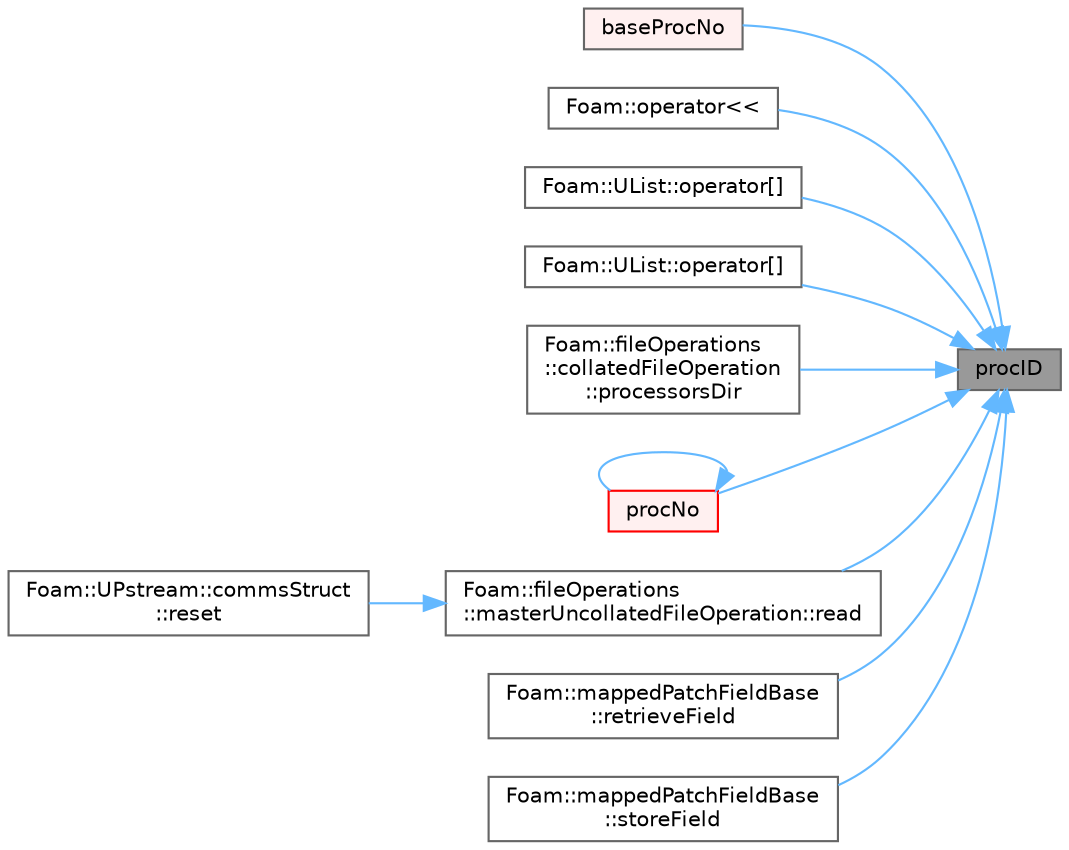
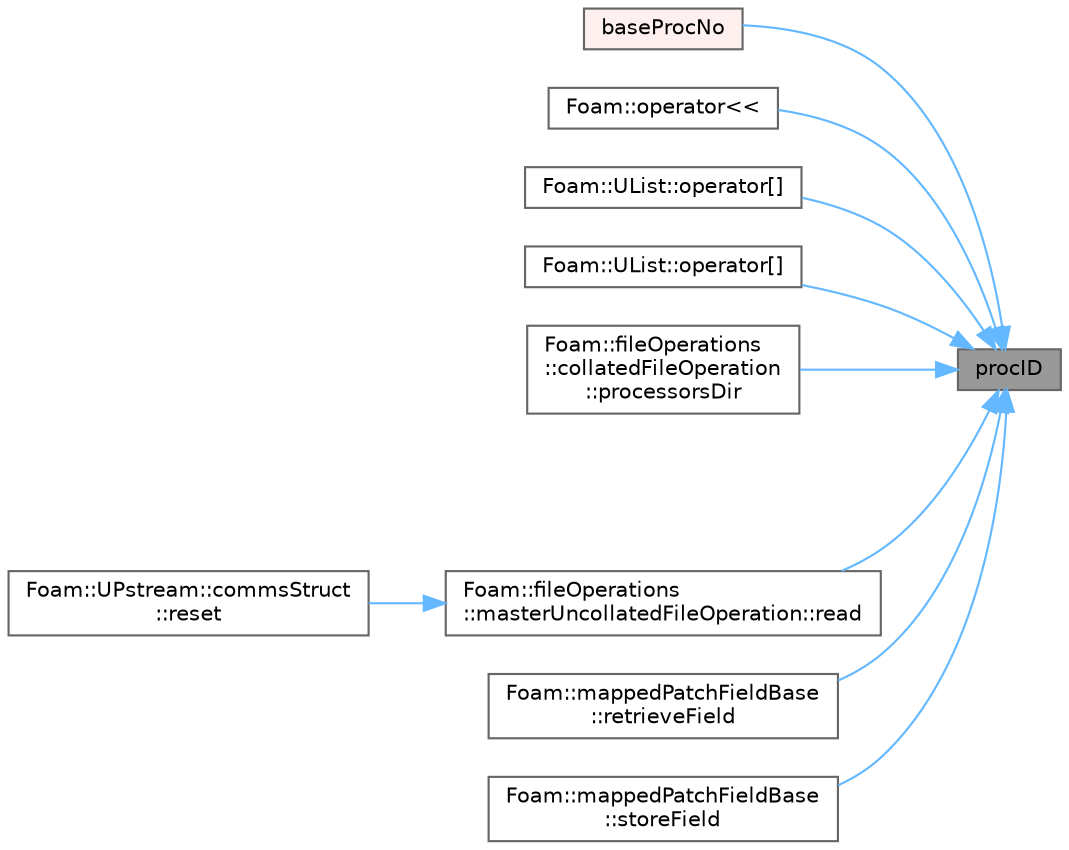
(663, 511) -> none
